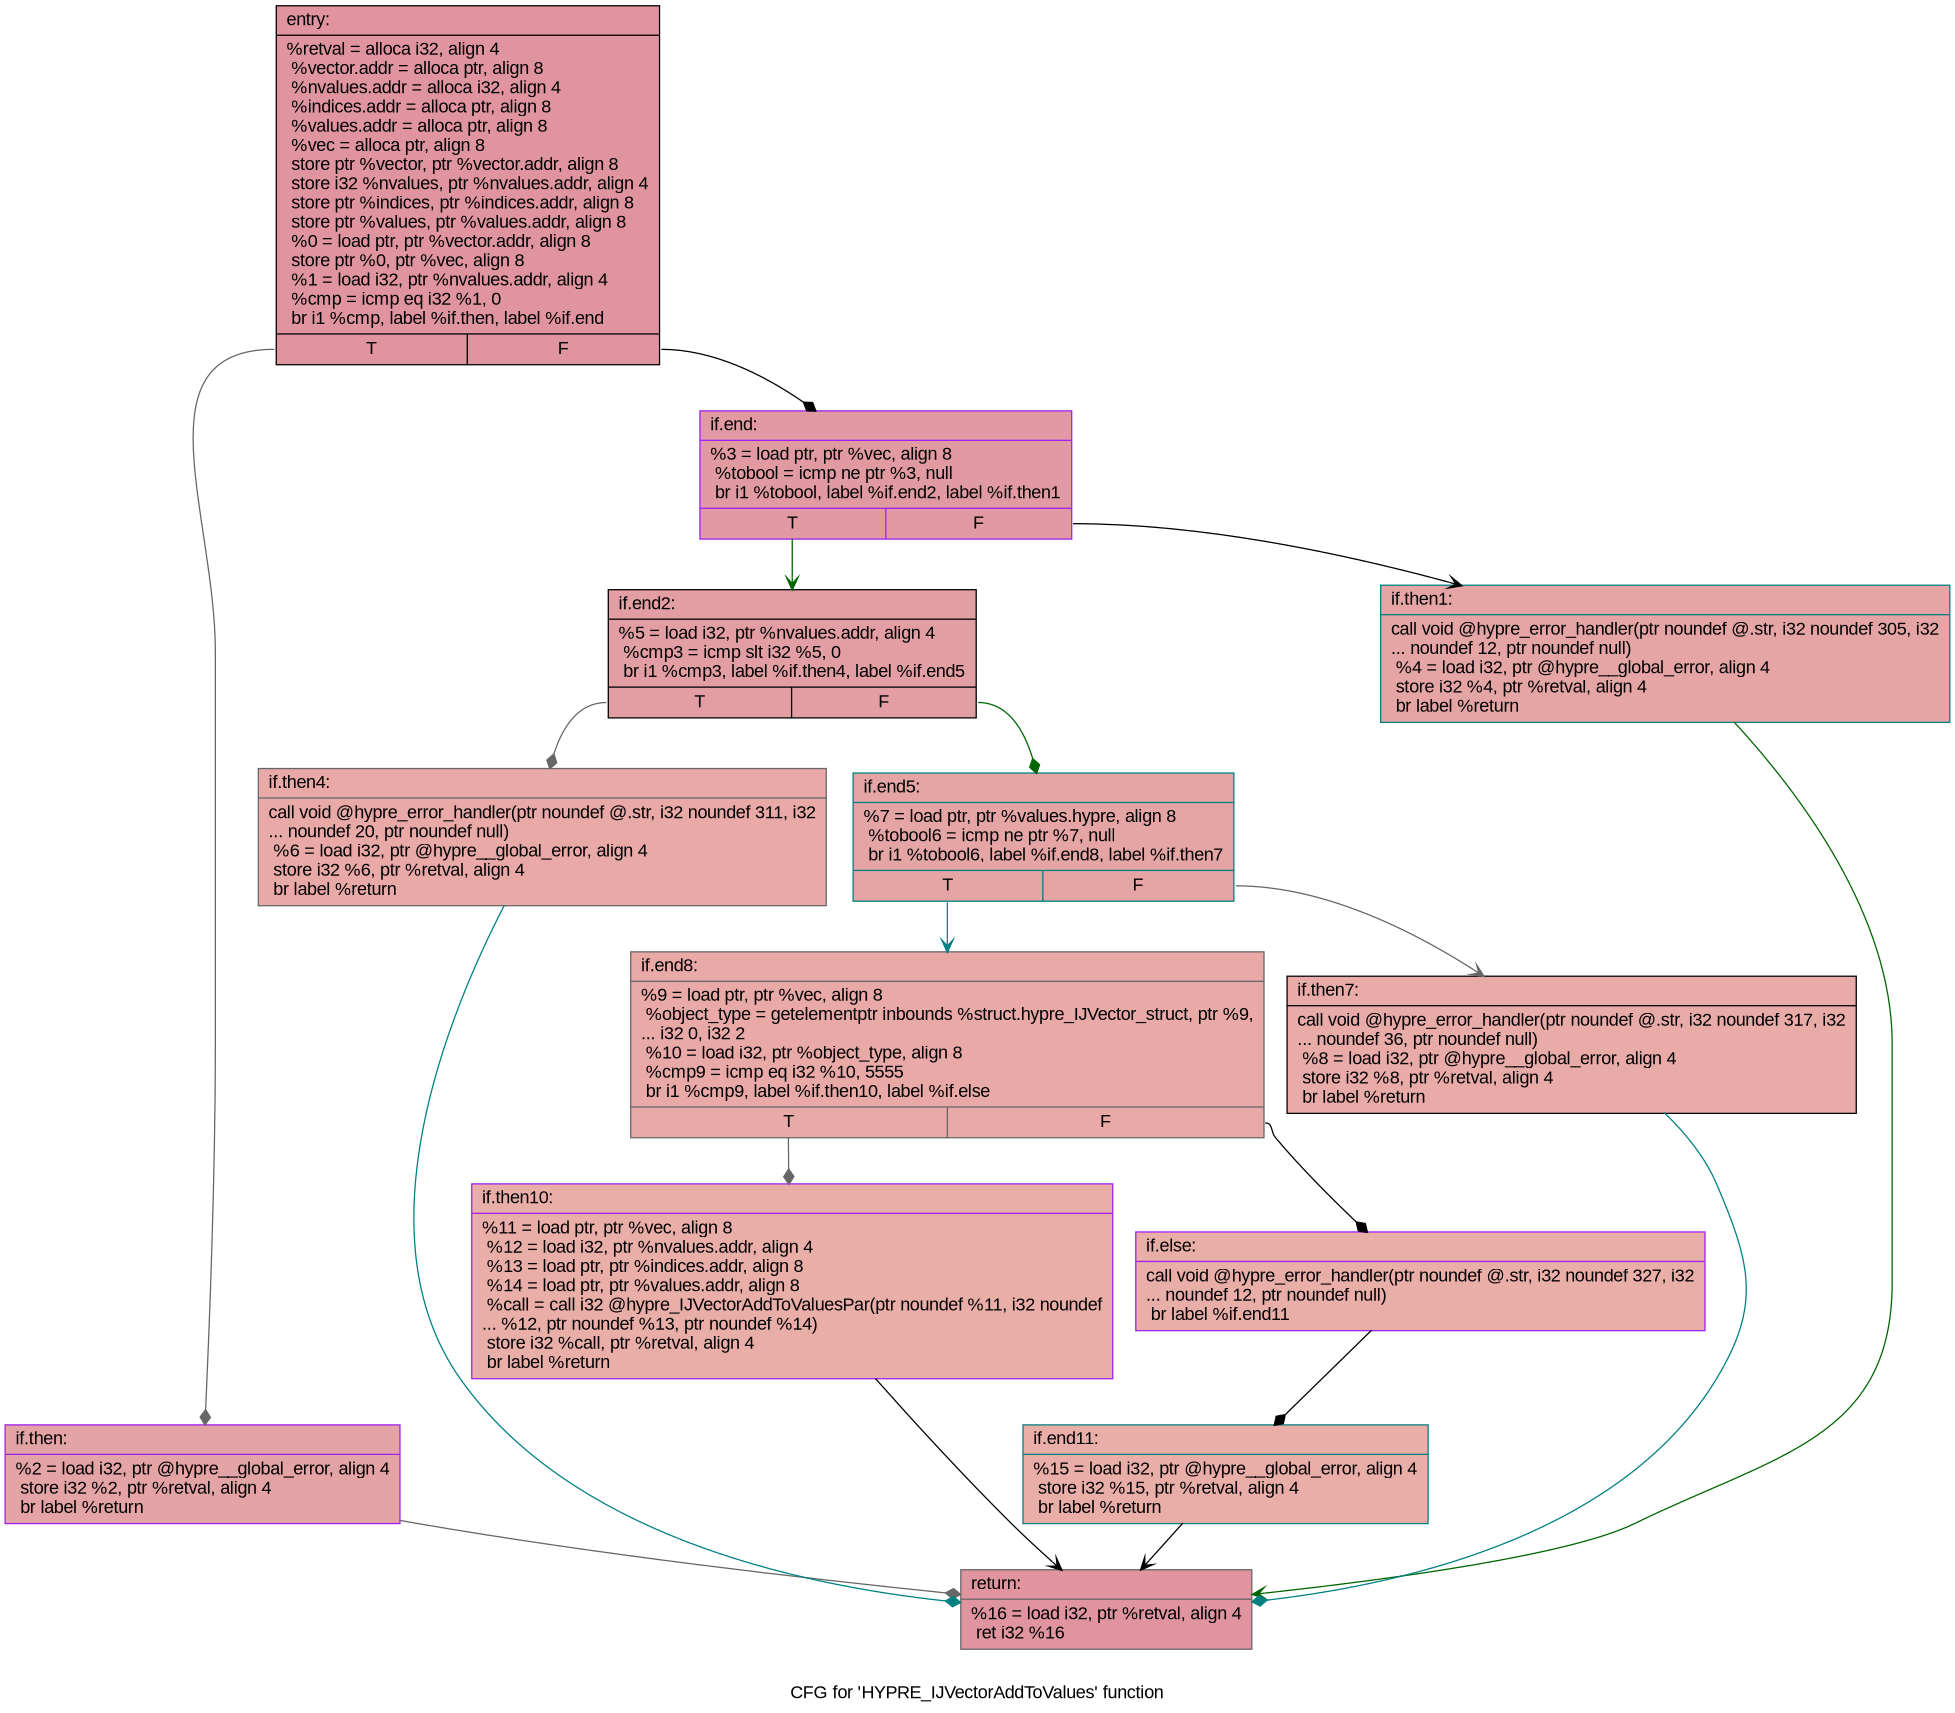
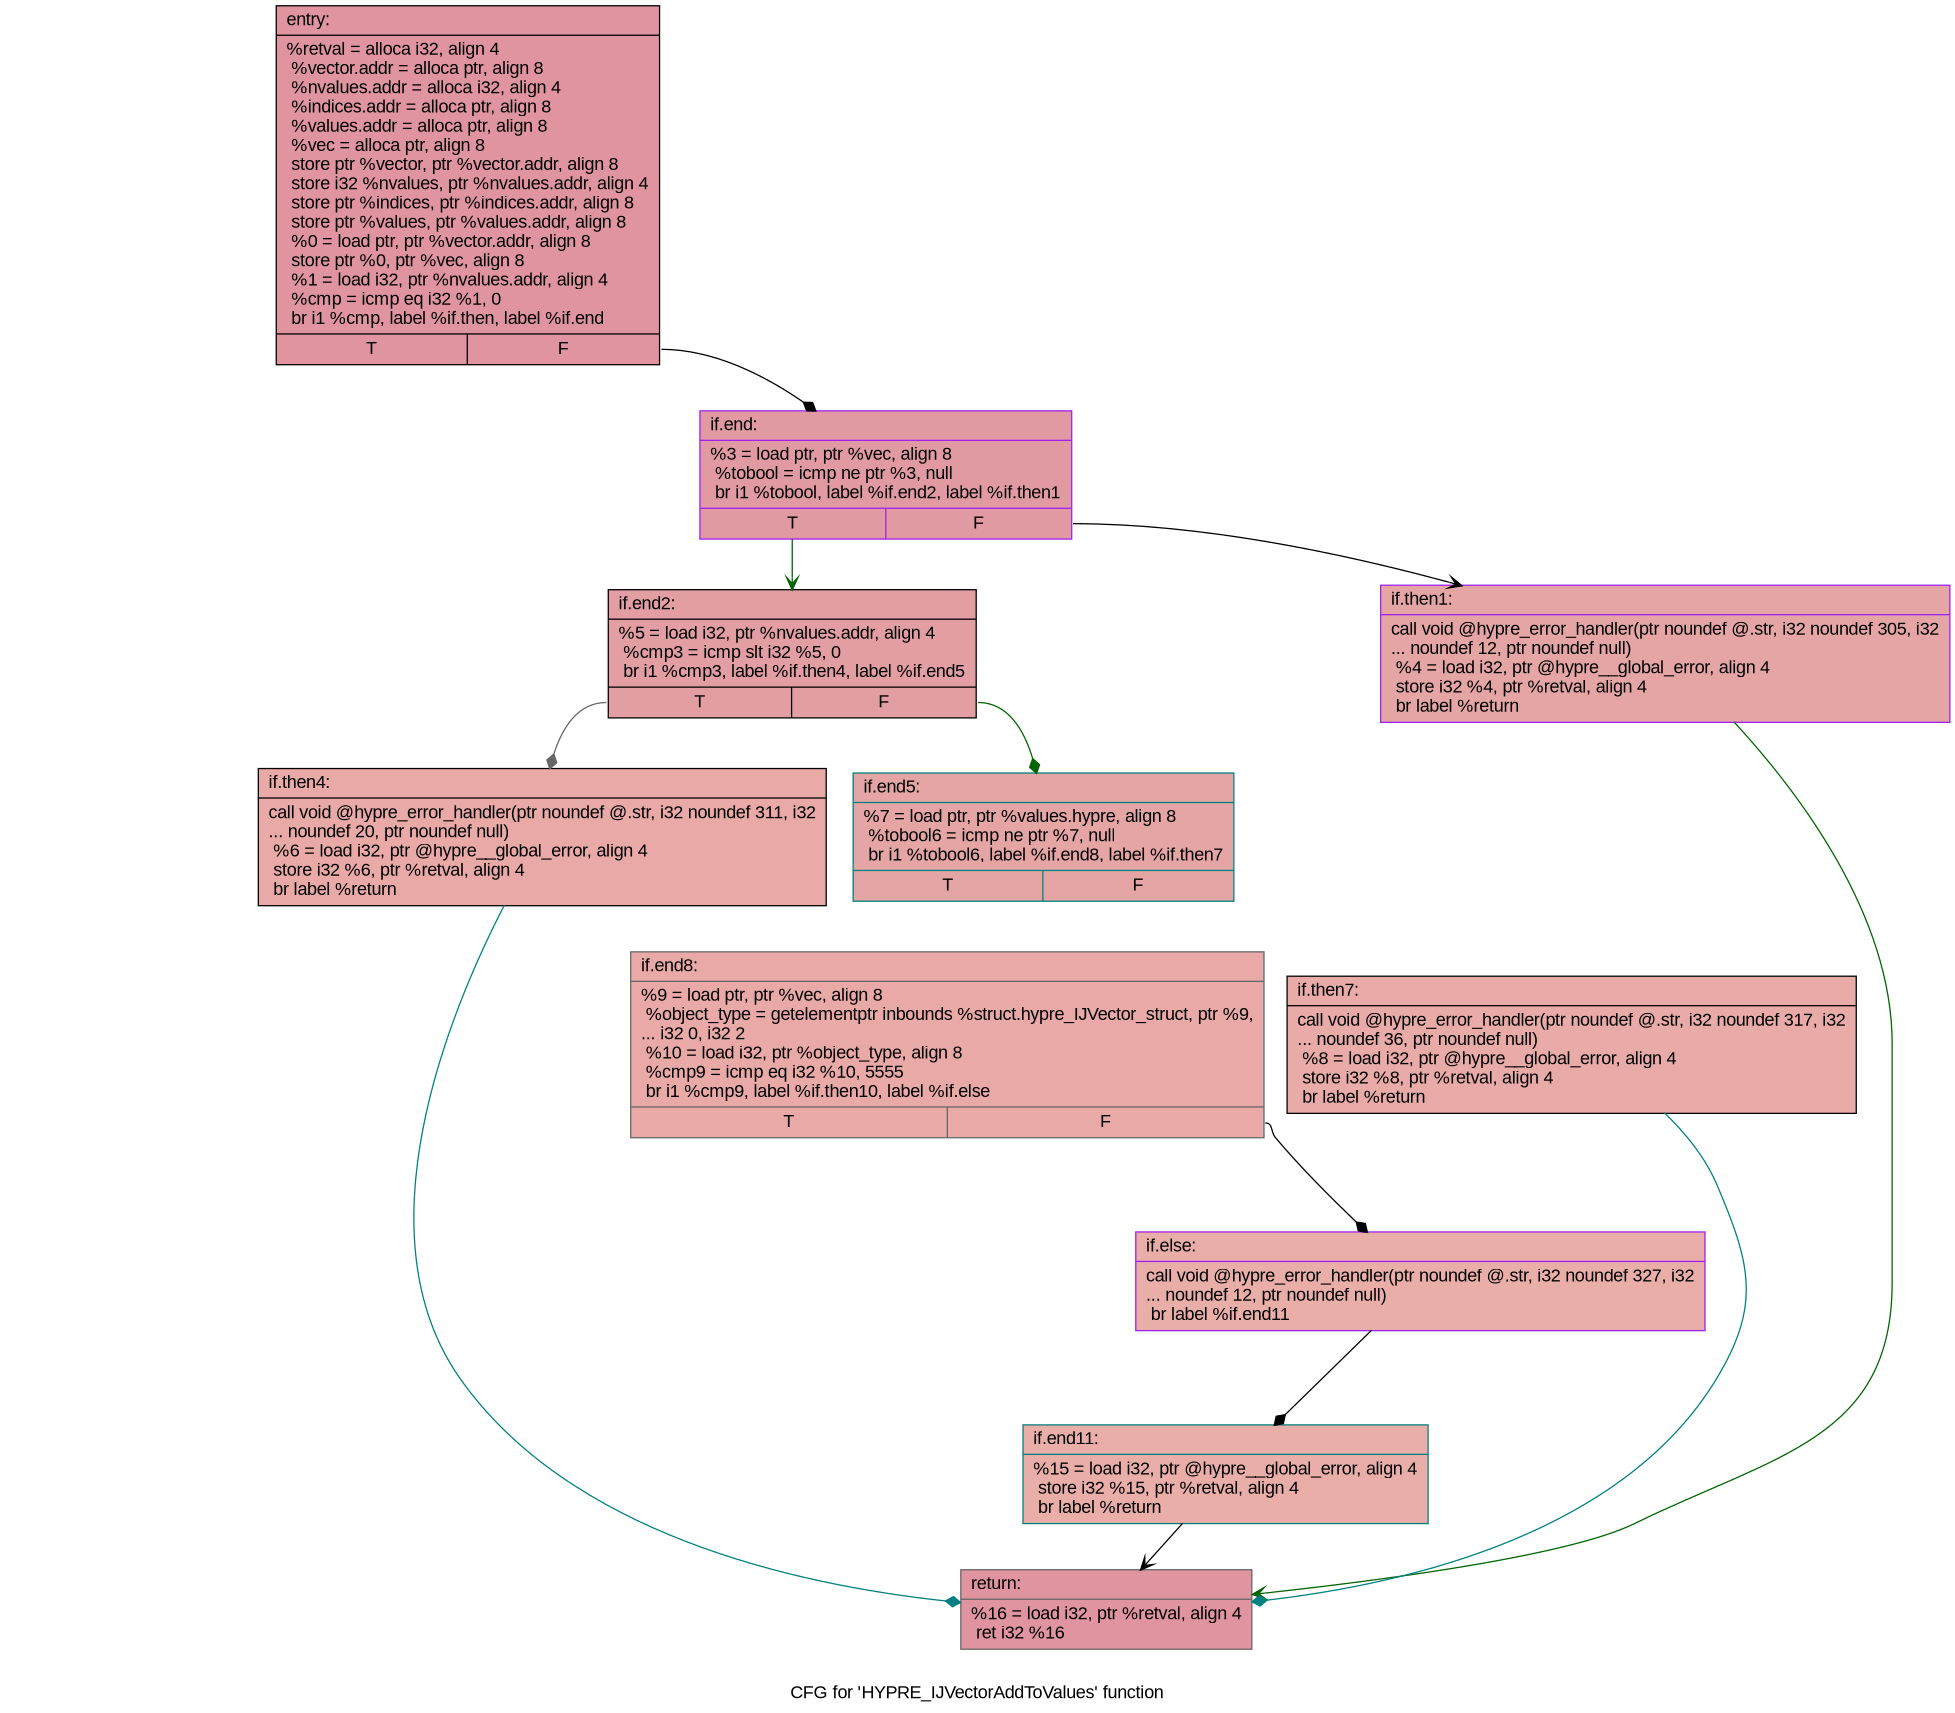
(1665, 654) -> (1665, 654)
(542, 837) -> (542, 837)
(1360, 911) -> none
(947, 921) -> none
(792, 1281) -> none
(203, 1474) -> none
